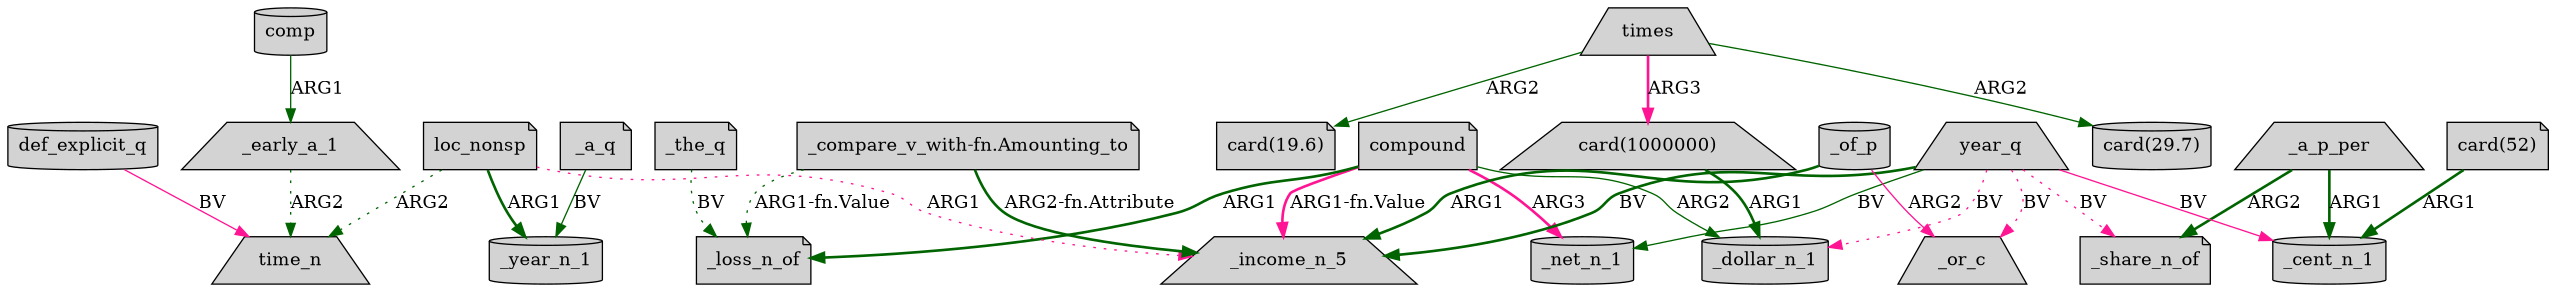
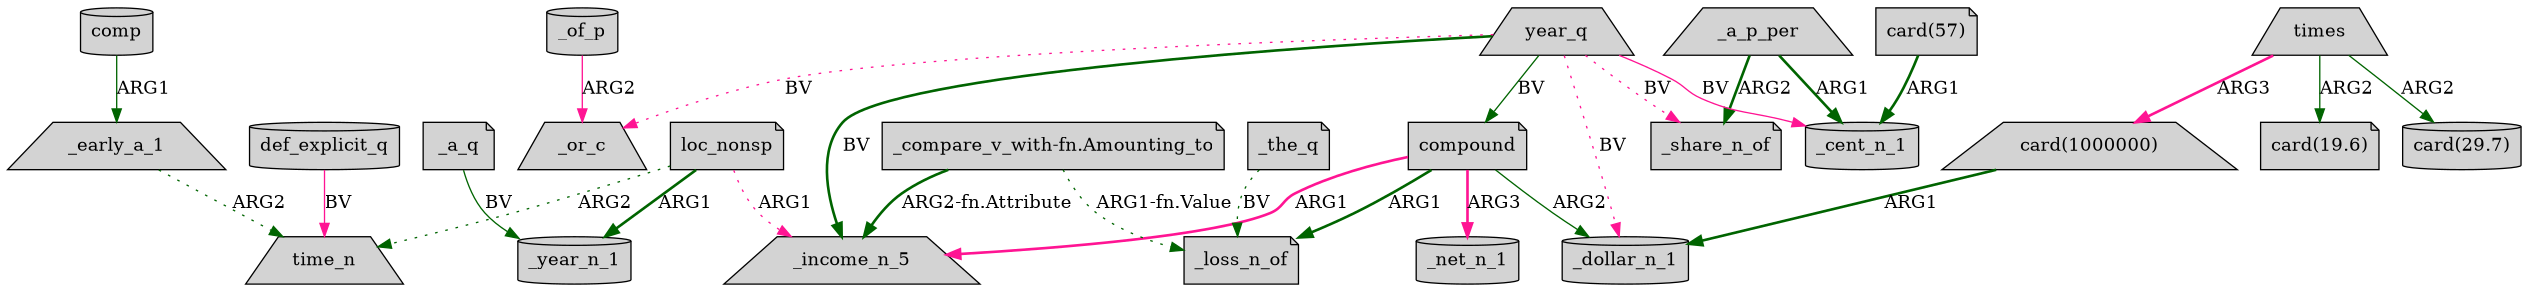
(2498, 146) -> (1926, 32)
(1627, 175) -> none
(1358, 203) -> (1322, 203)
(1788, 219) -> (1516, 83)
